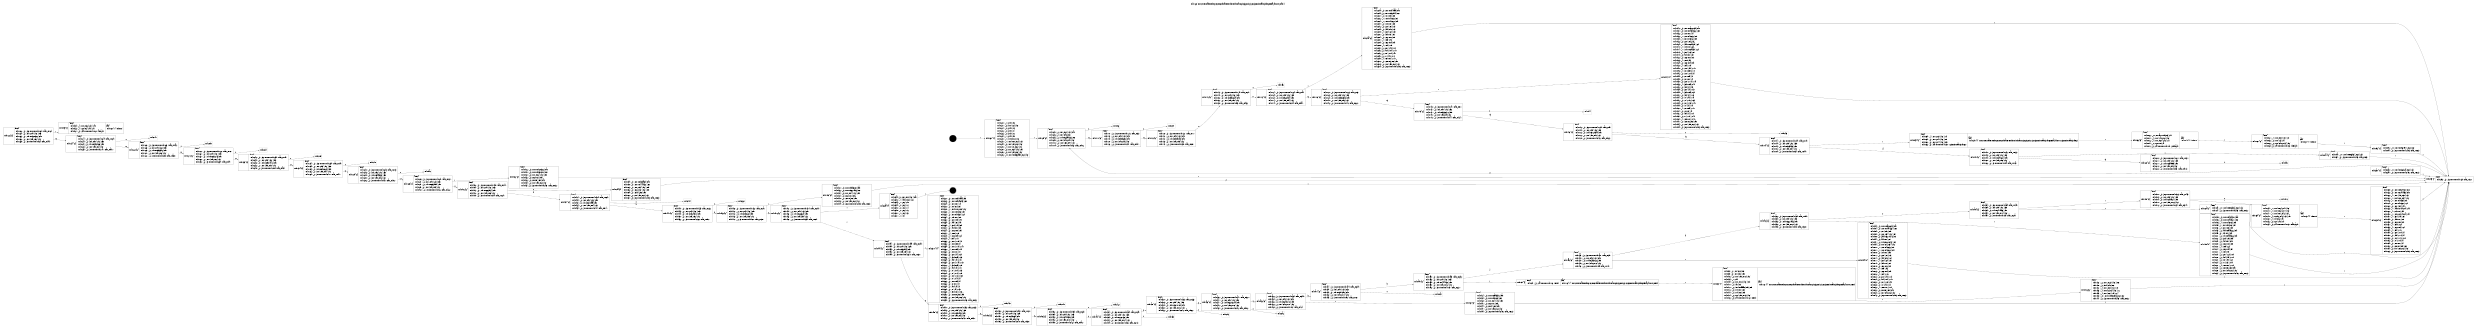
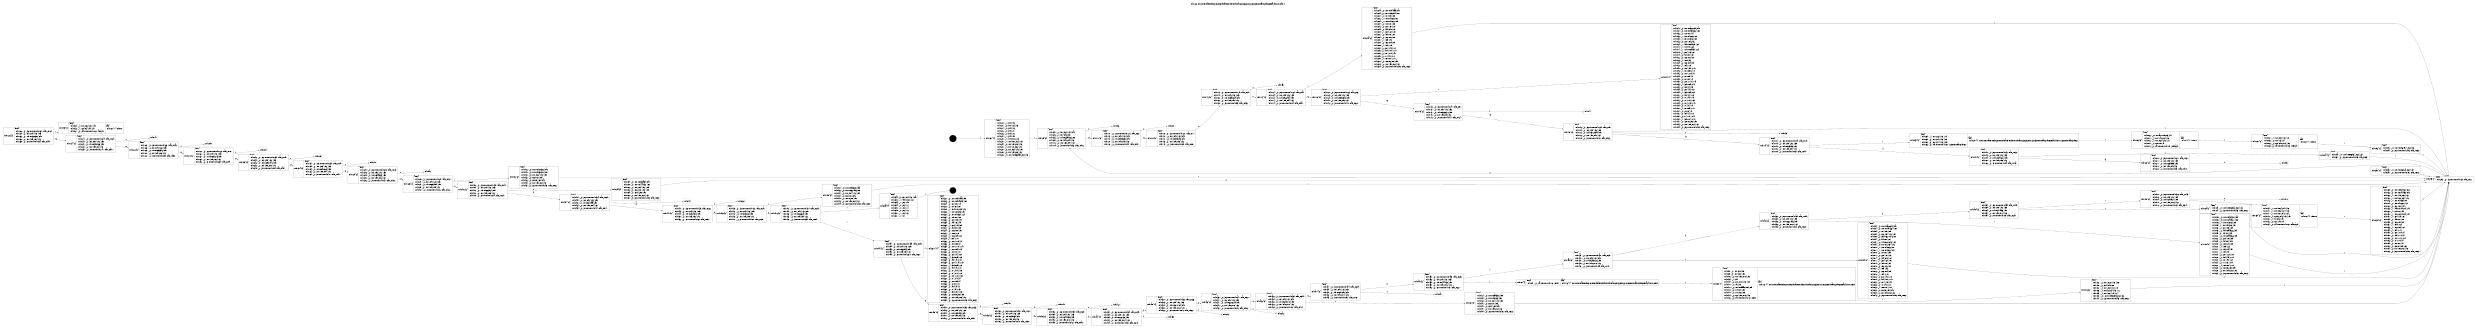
(2102, 101) -> (2040, 129)
